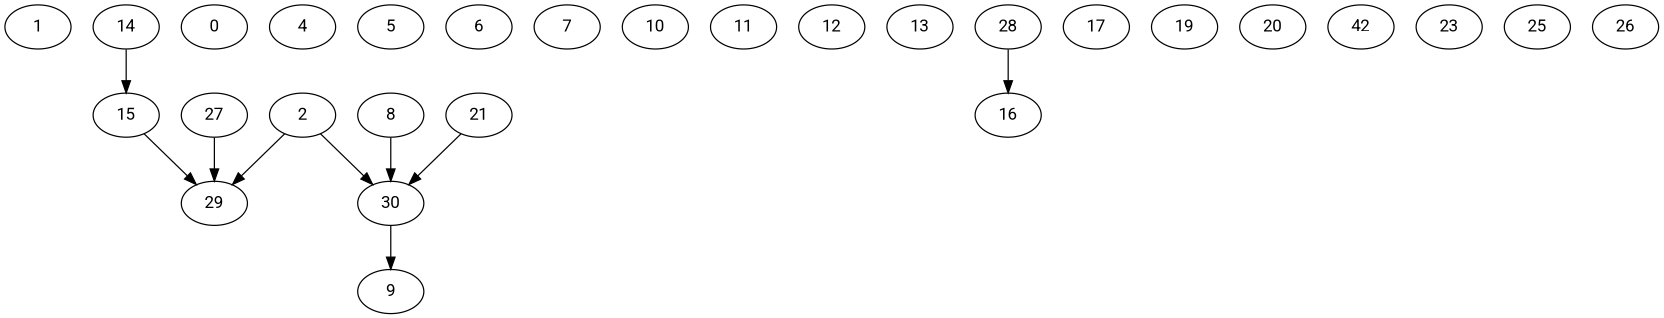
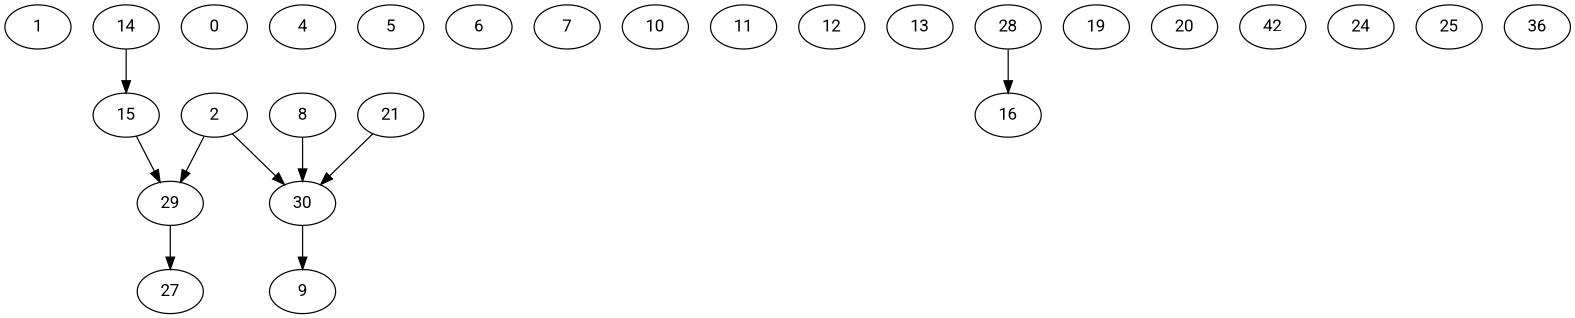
(1096, 27) -> none
none -> (1361, 27)
(1449, 27) -> none
(1626, 27) -> (1537, 27)
(214, 153) -> (170, 241)
